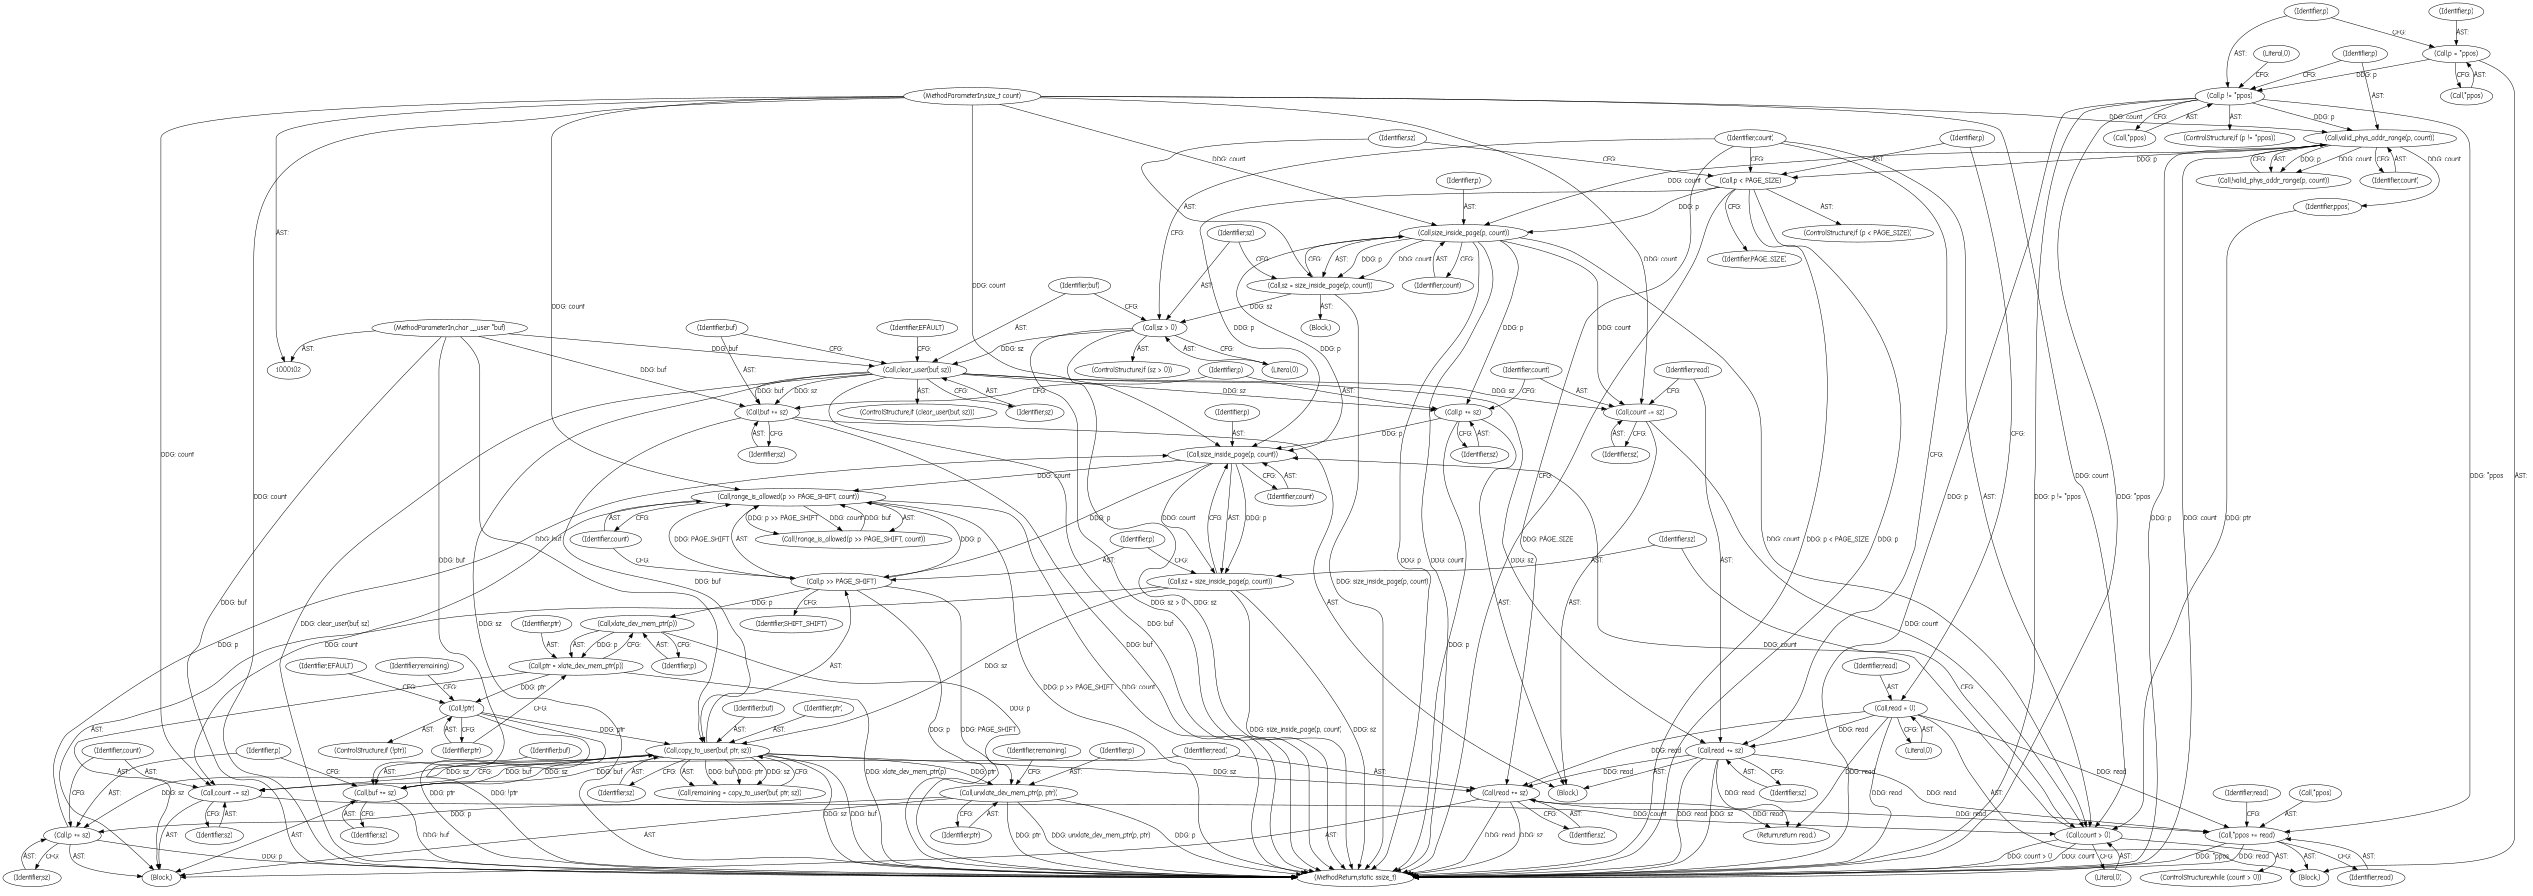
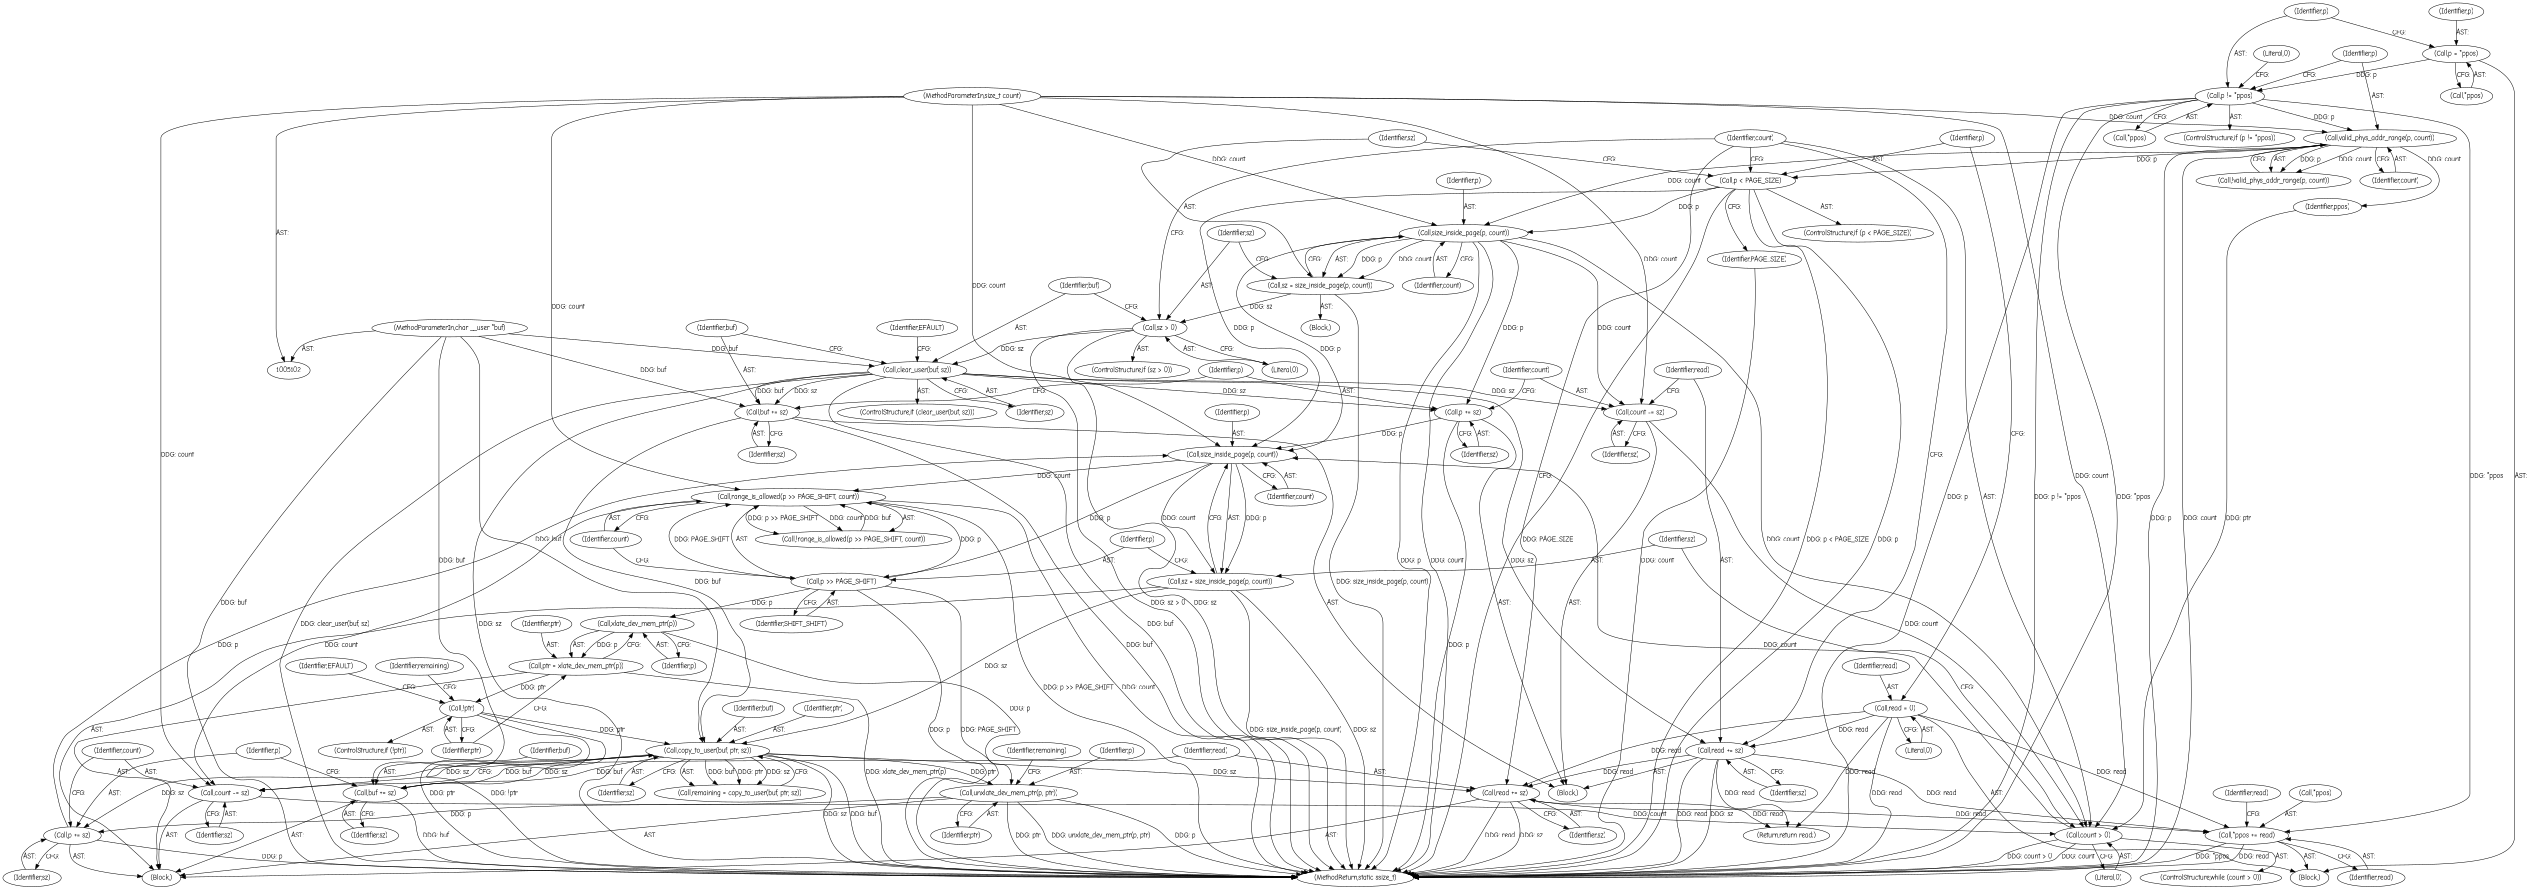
(289, 370) -> (289, 370)
(787, 681) -> (823, 604)
(236, 699) -> (1631, 651)
